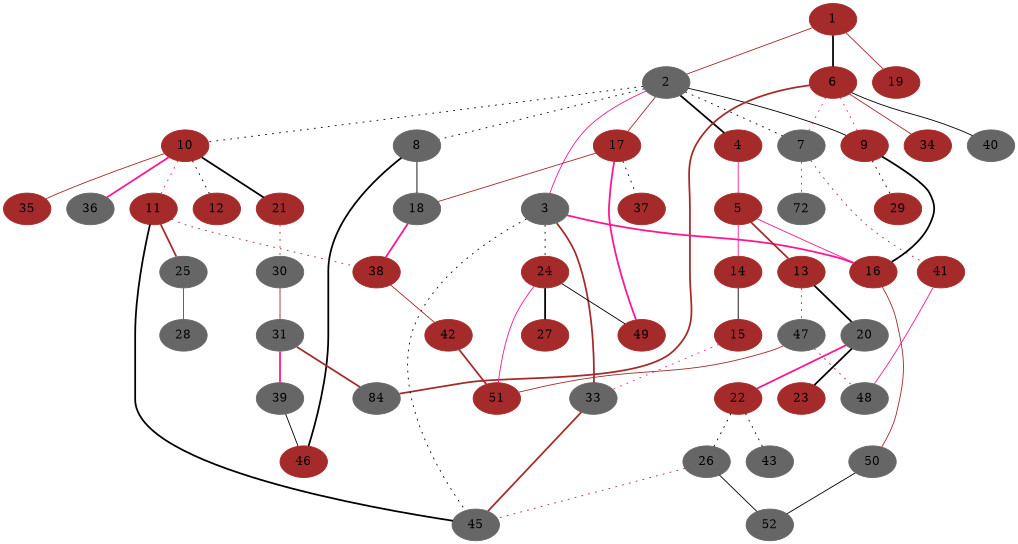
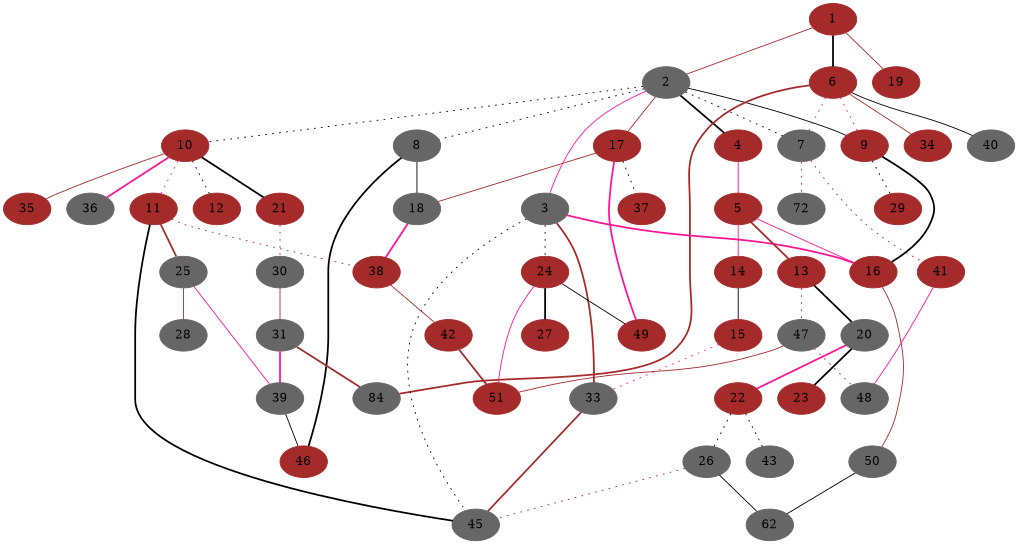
none -> (232, 335)
(770, 525) -> (770, 525)
